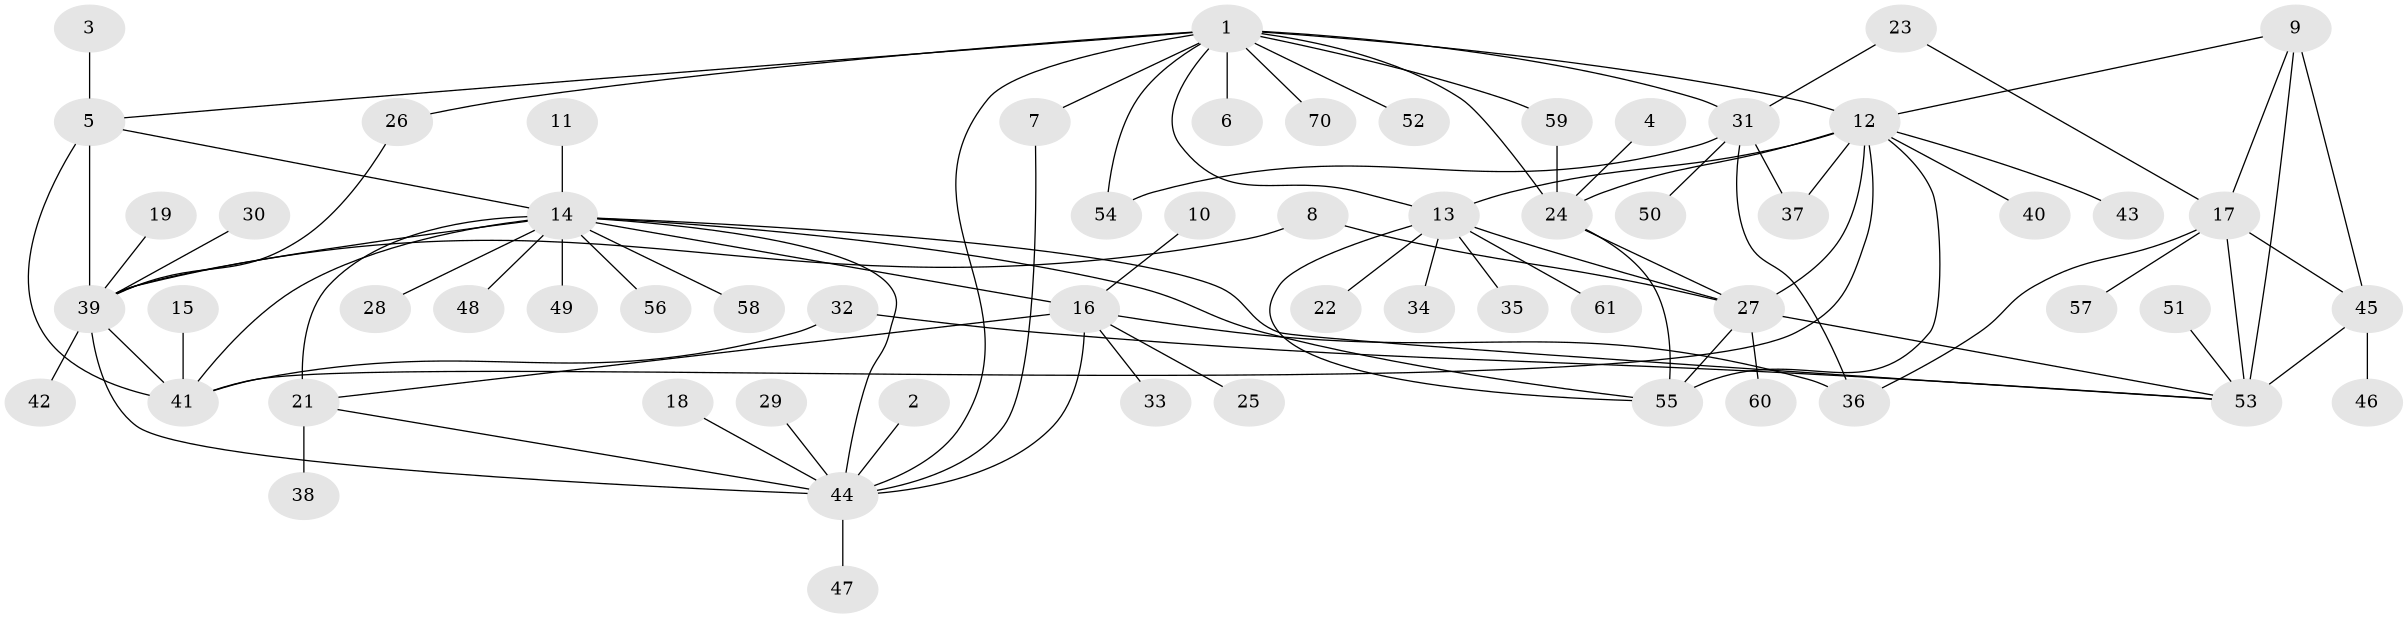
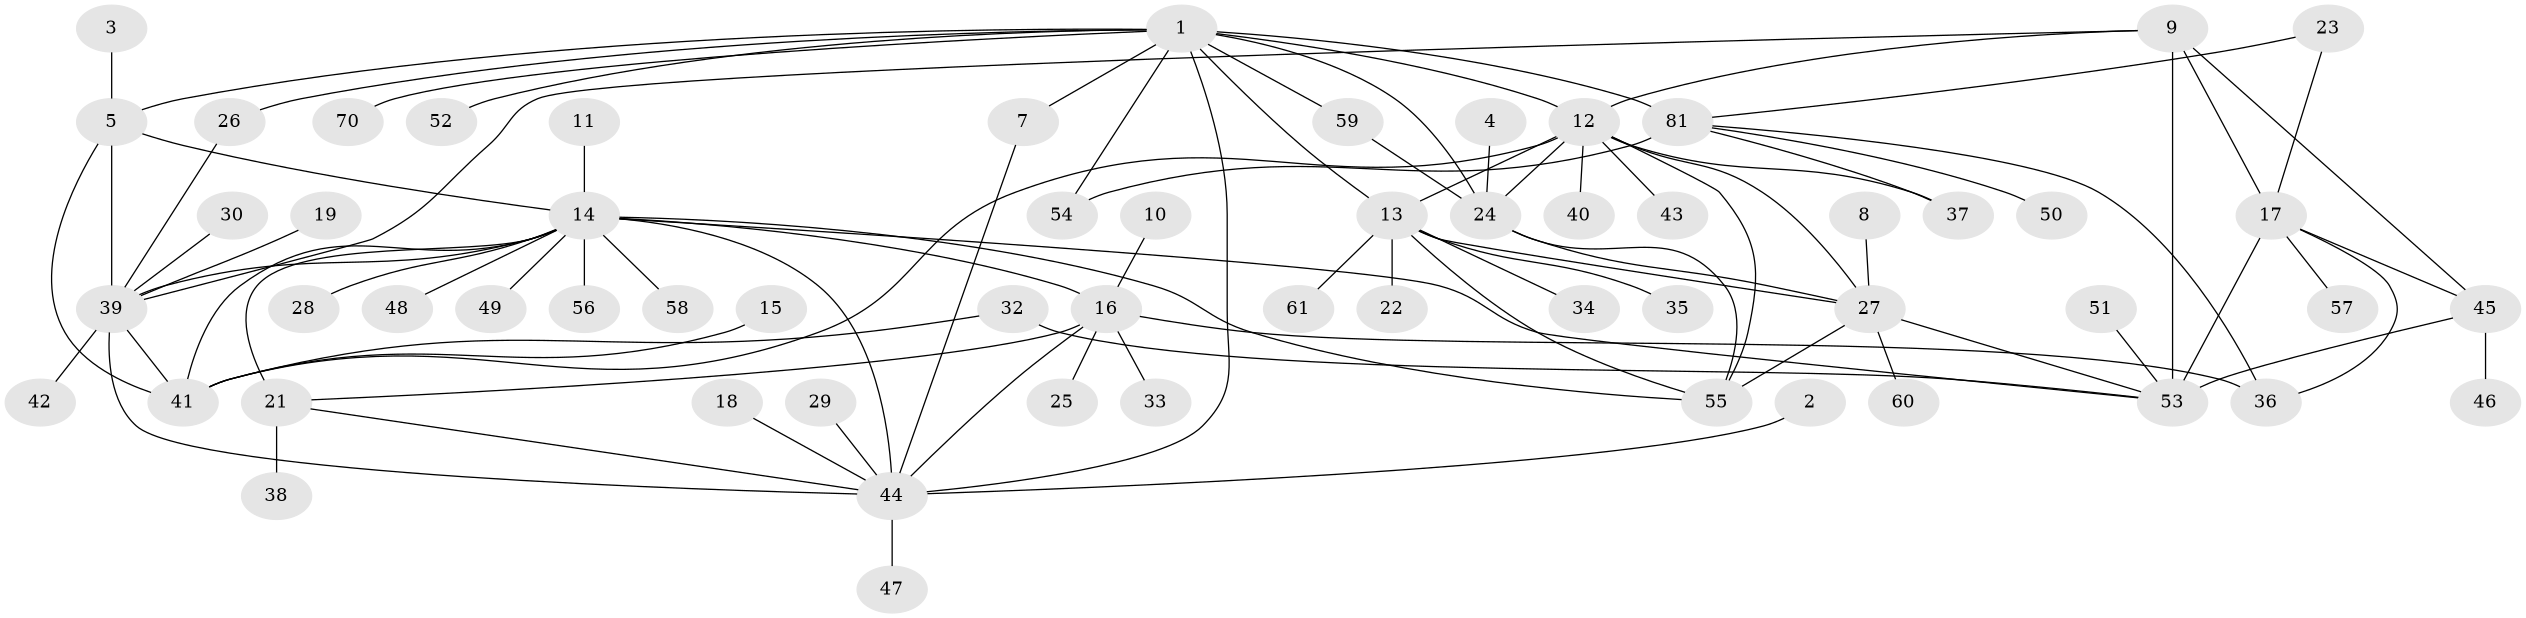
(1227, 122) -> none
(1744, 122) -> (1678, 122)
(699, 252) -> (1110, 61)
